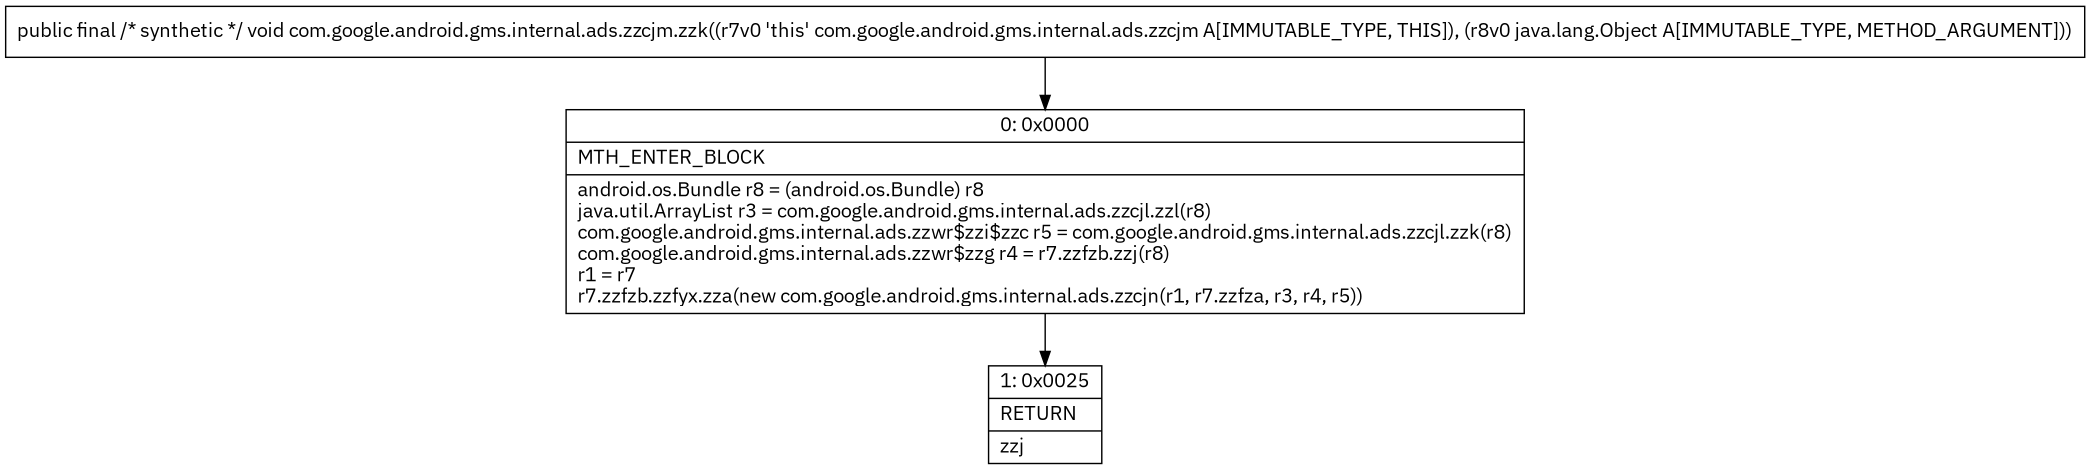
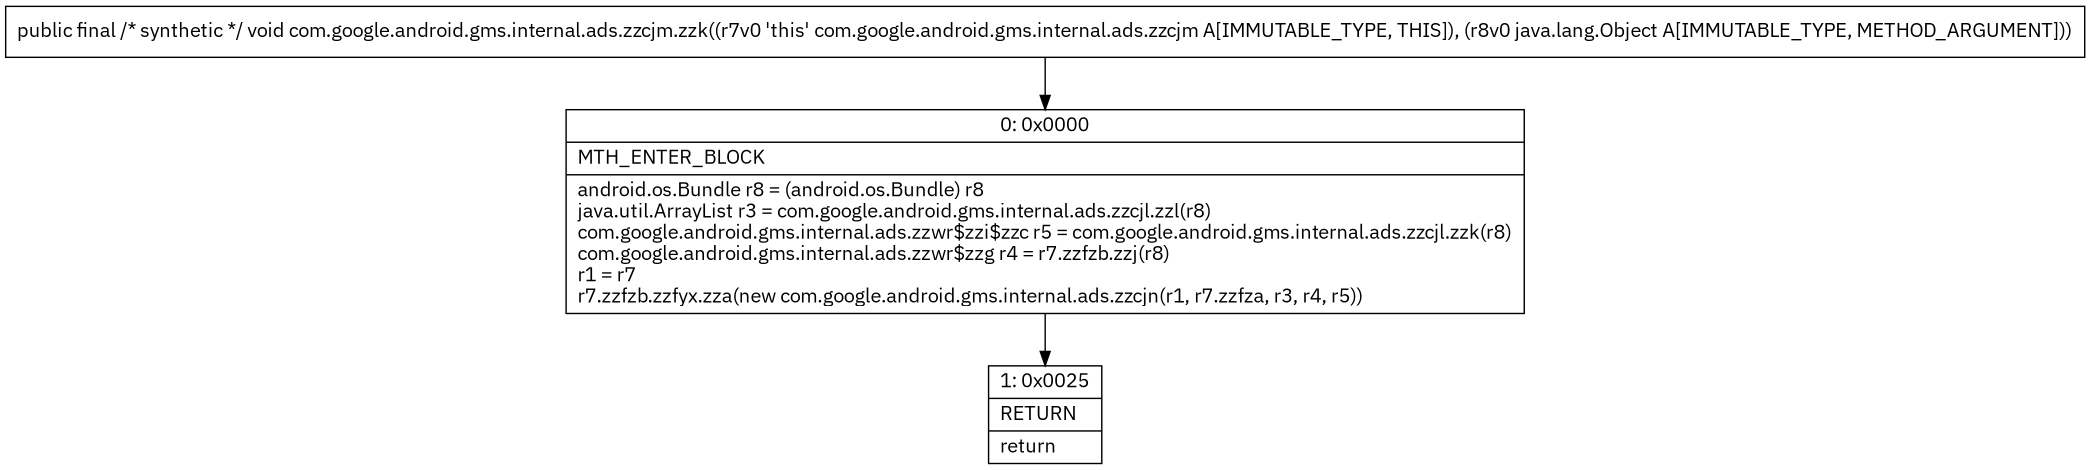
(1013, 447) -> (1028, 447)
